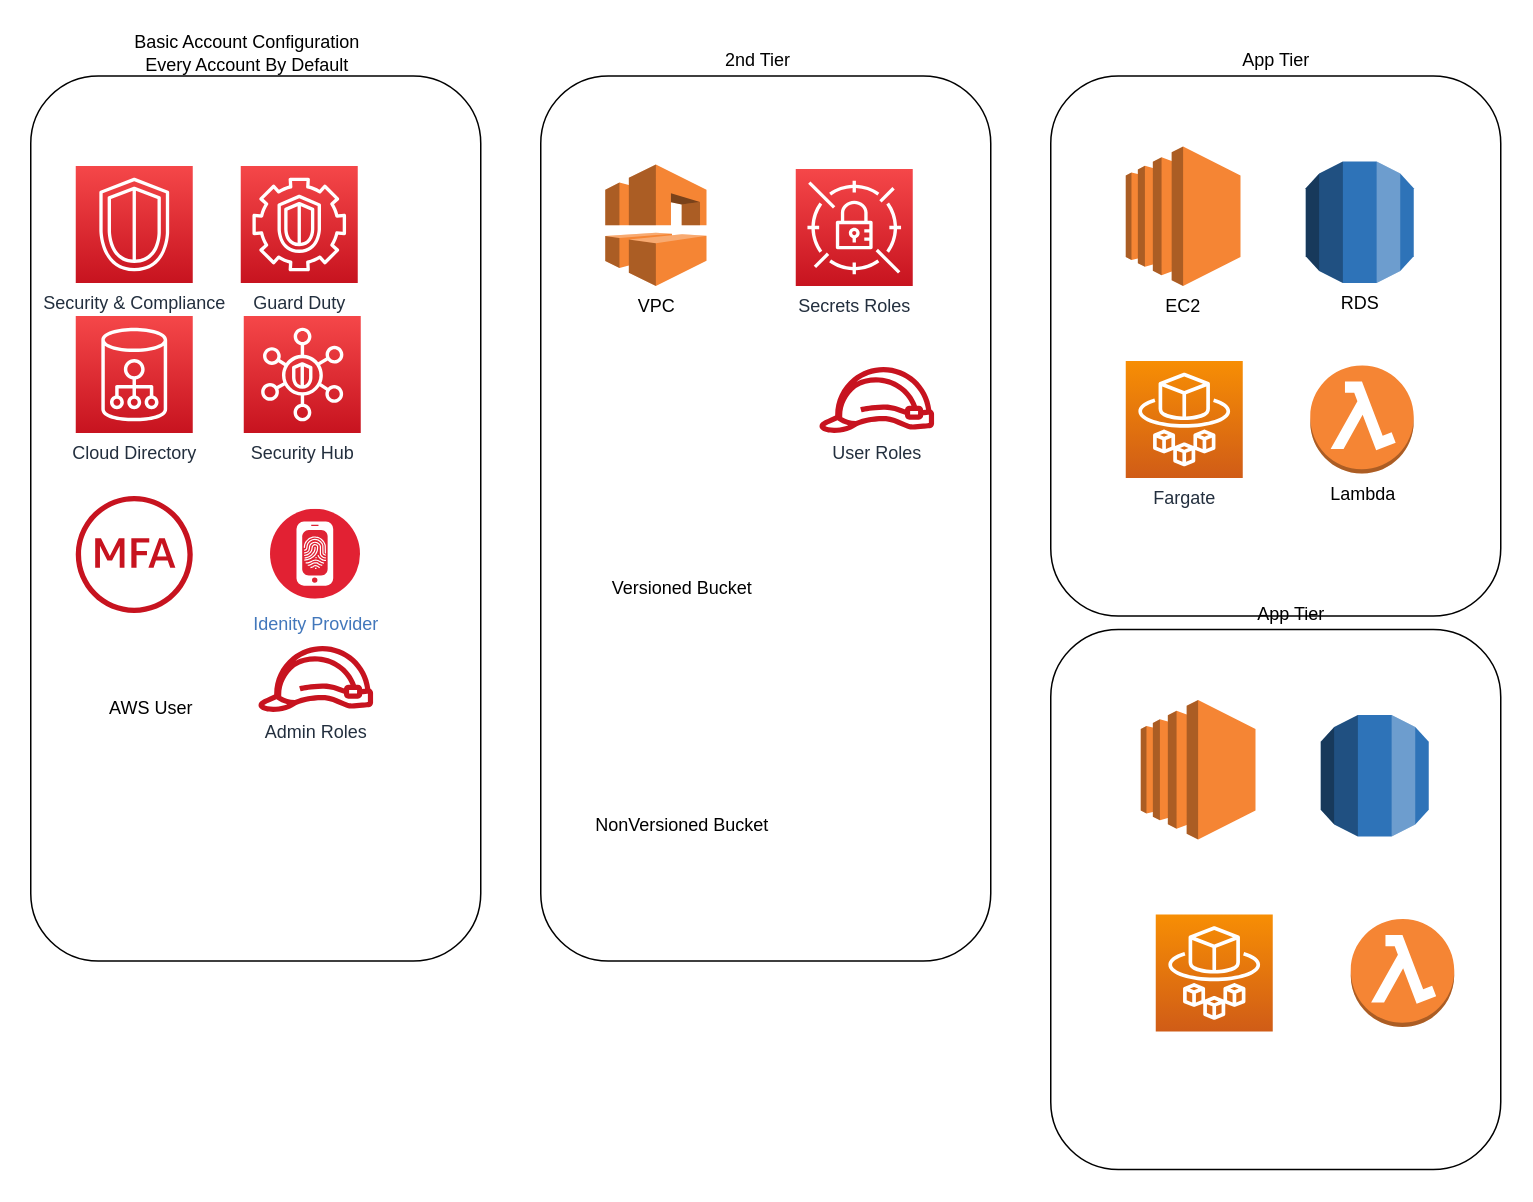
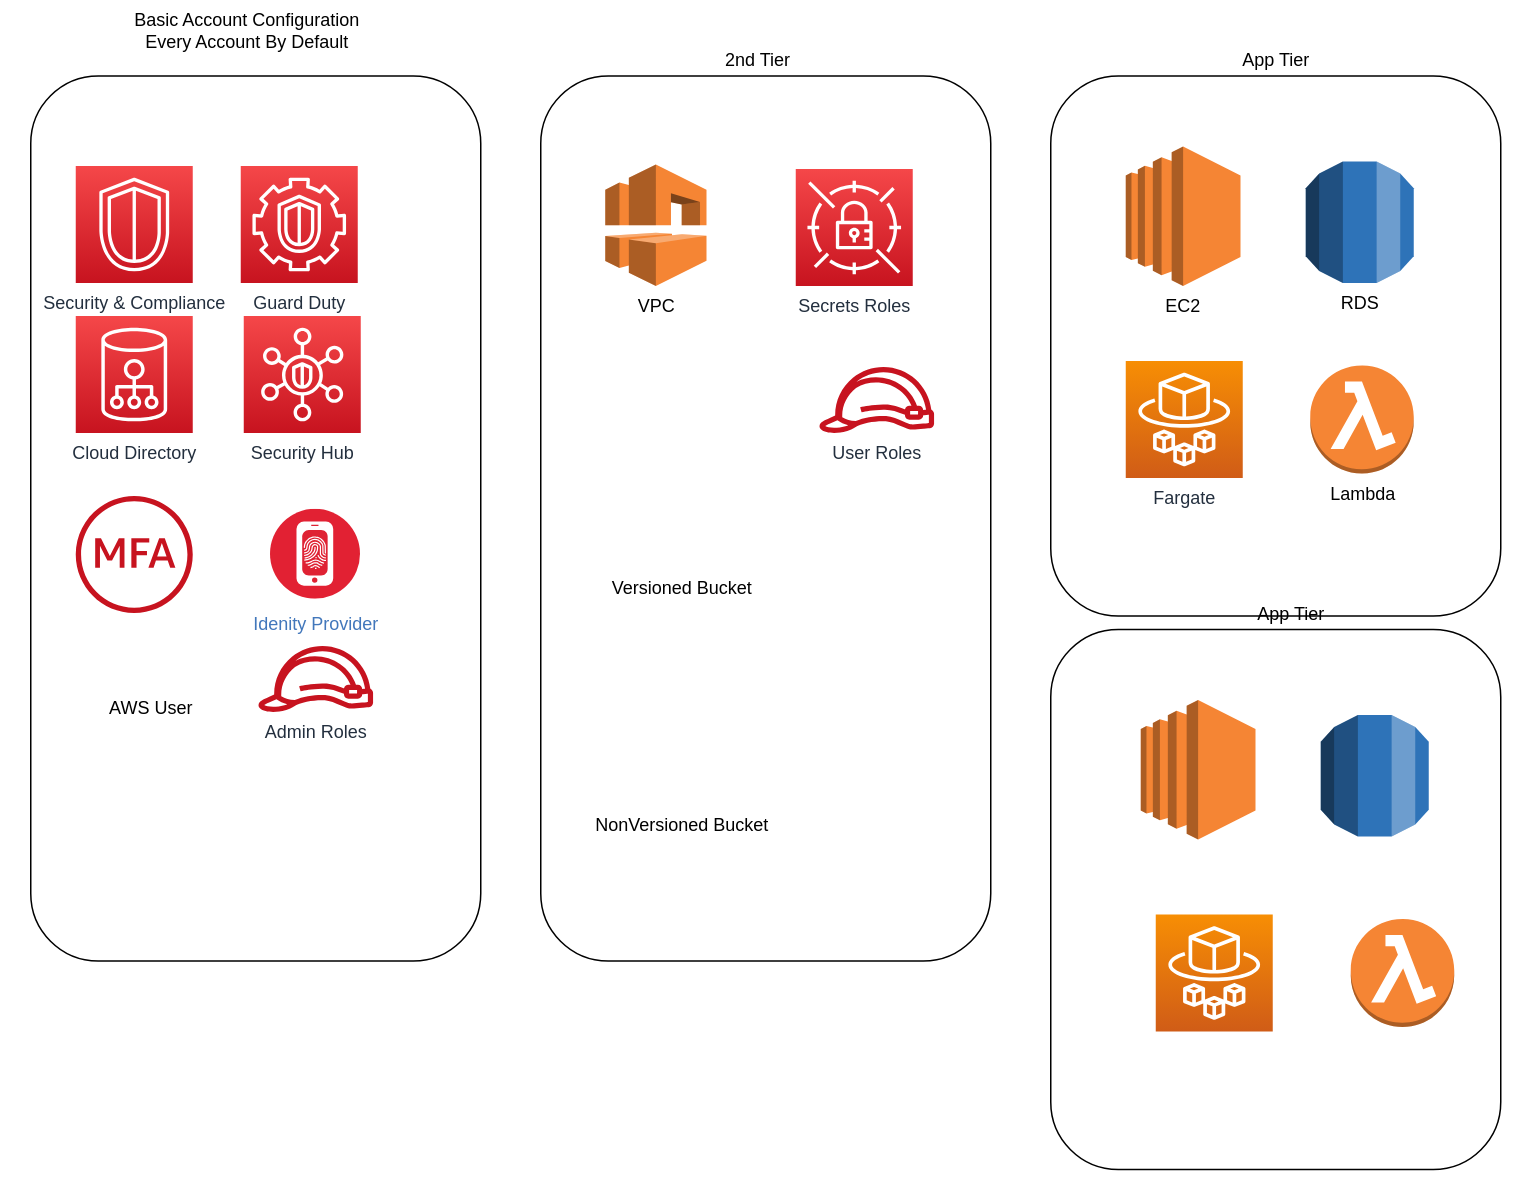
(247, 53) -> (247, 31)
